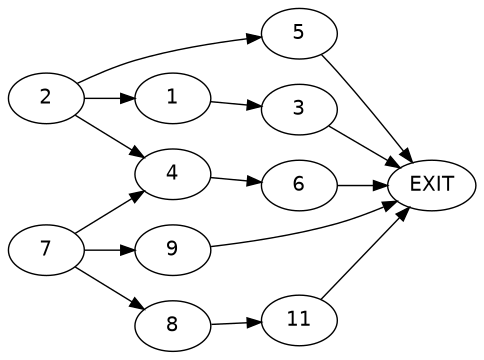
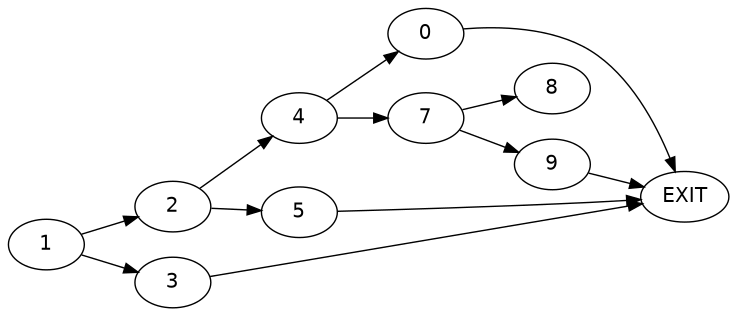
(103, 98) -> (103, 228)
(299, 186) -> (426, 34)
(104, 216) -> (356, 118)
(299, 320) -> none
